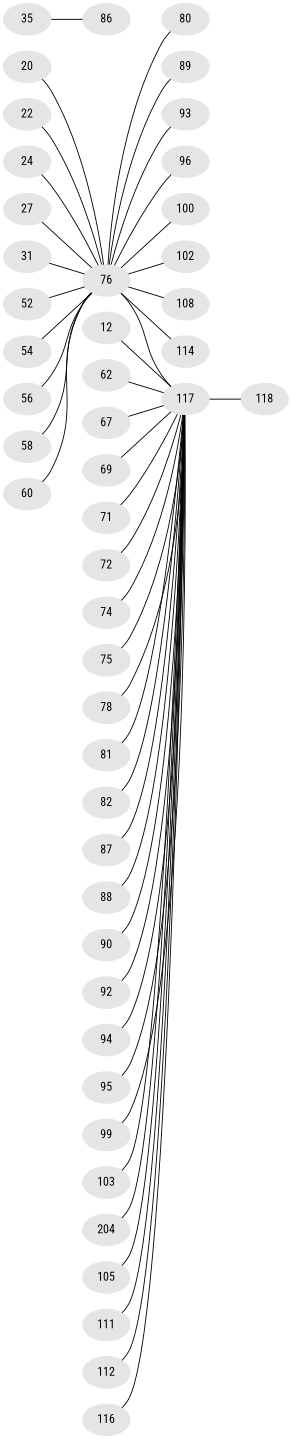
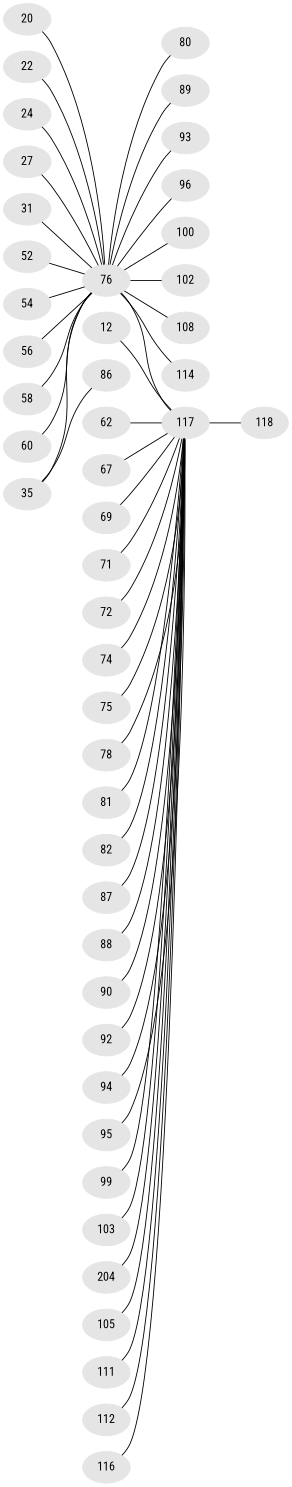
none -> (67, 402)
